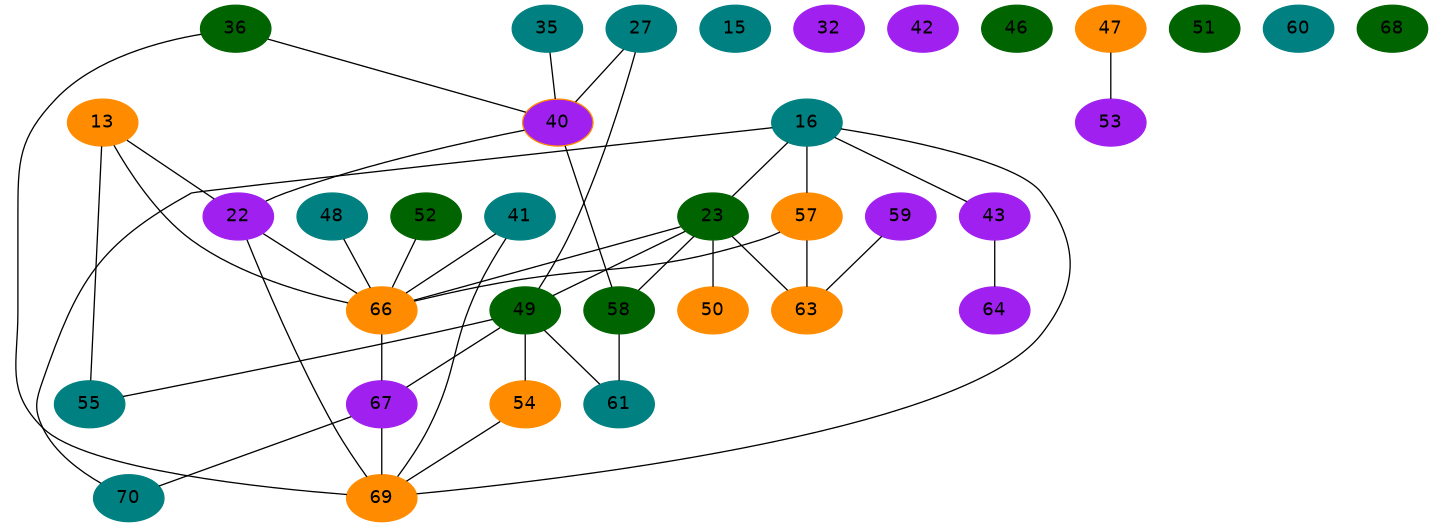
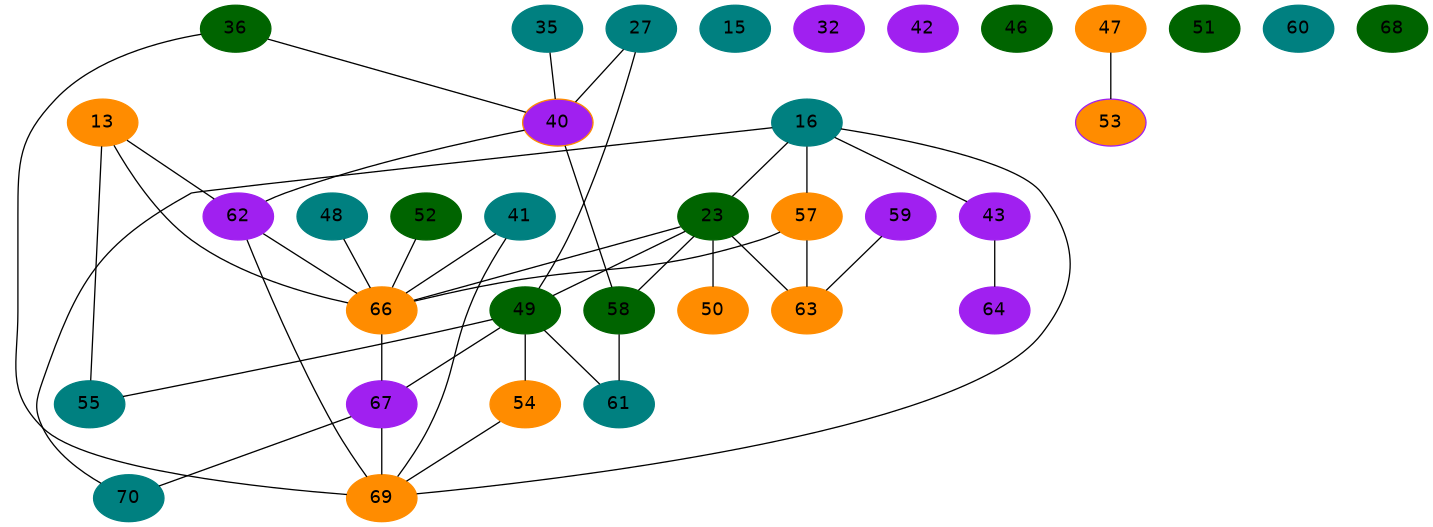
(1111, 123) -> (1111, 123)
(238, 216) -> (238, 216)
